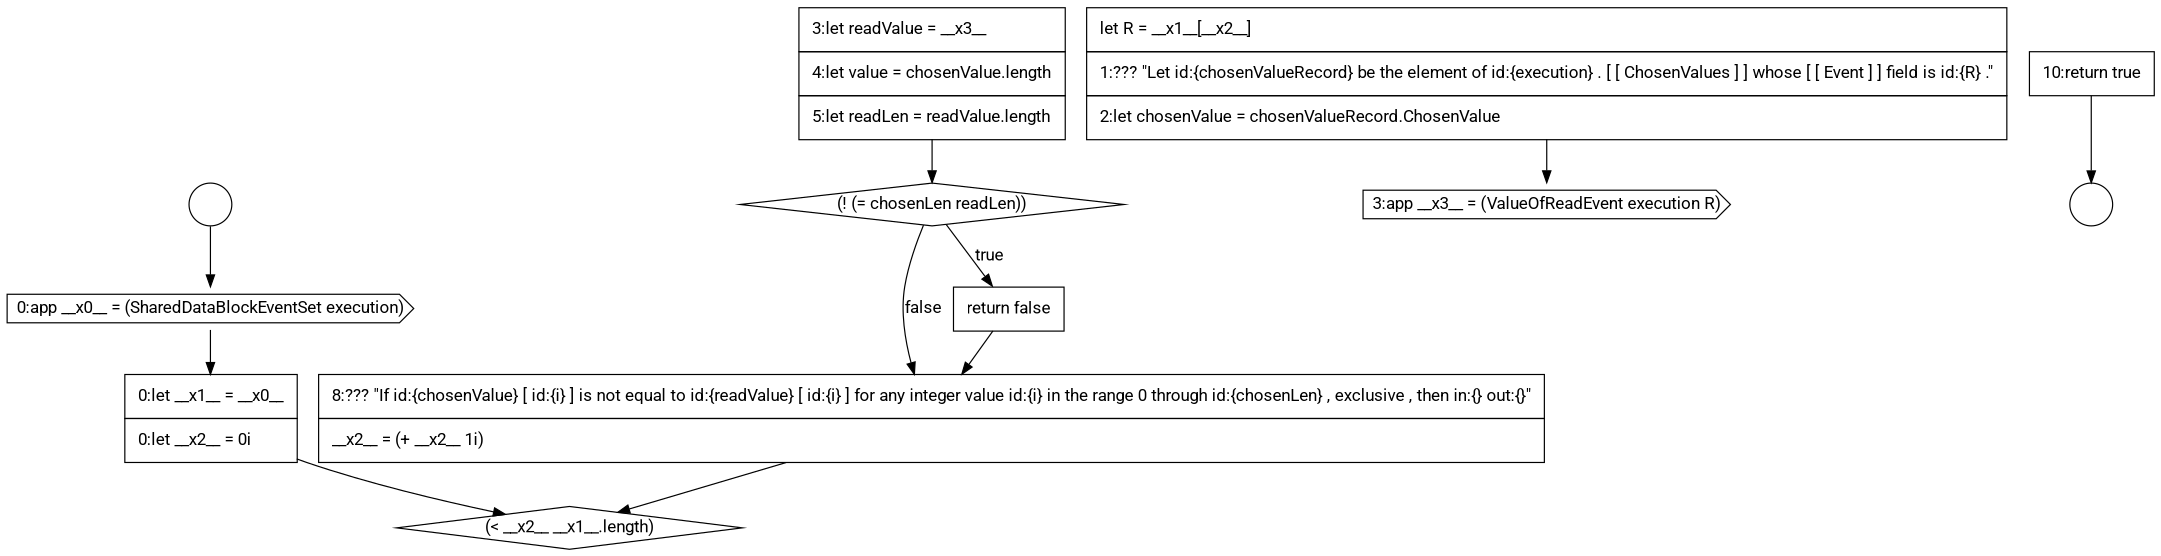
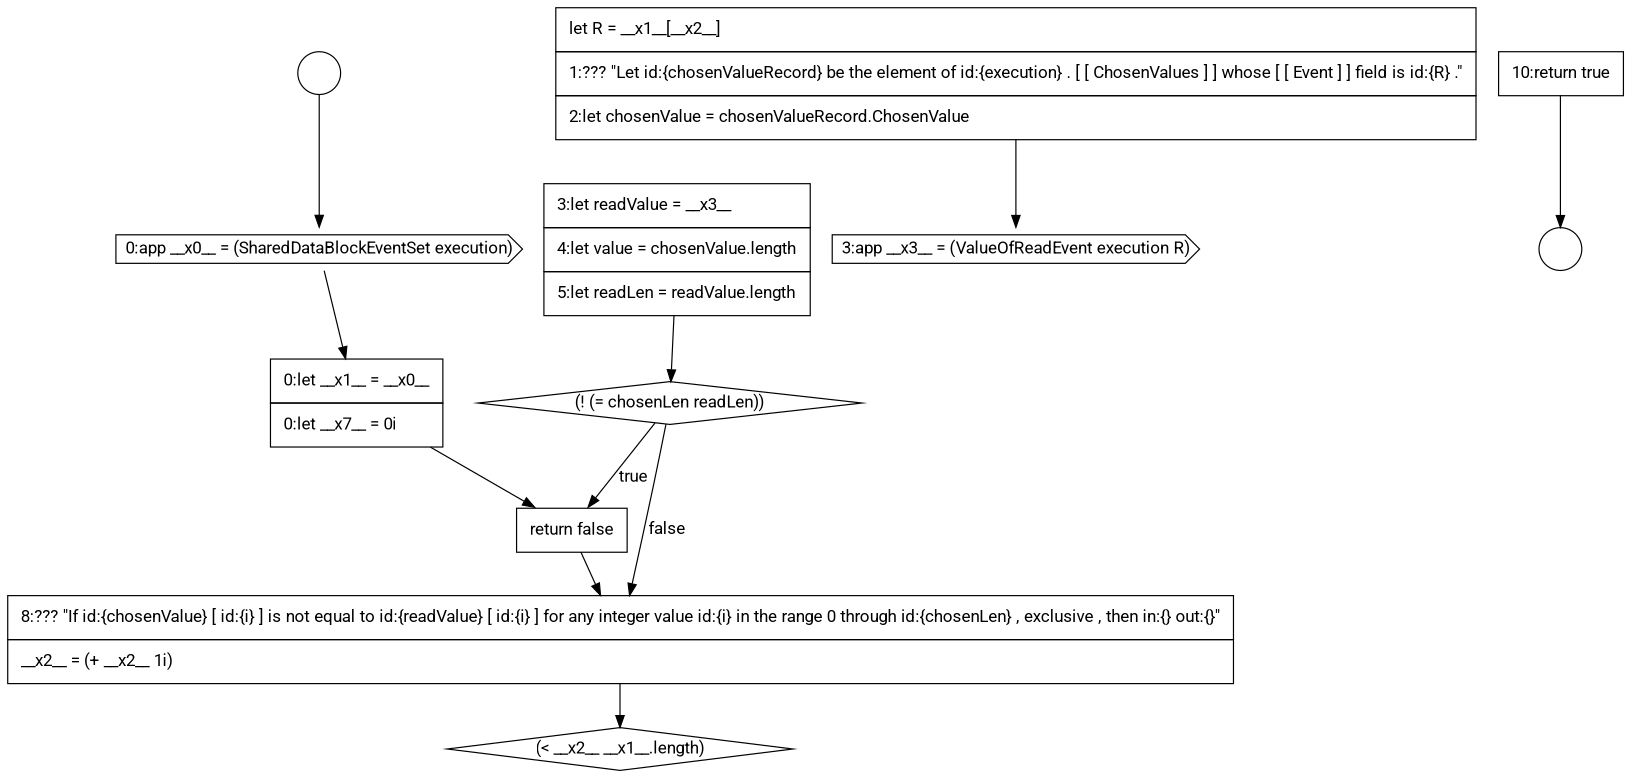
(195, 440) -> (341, 424)
(394, 488) -> (477, 474)
